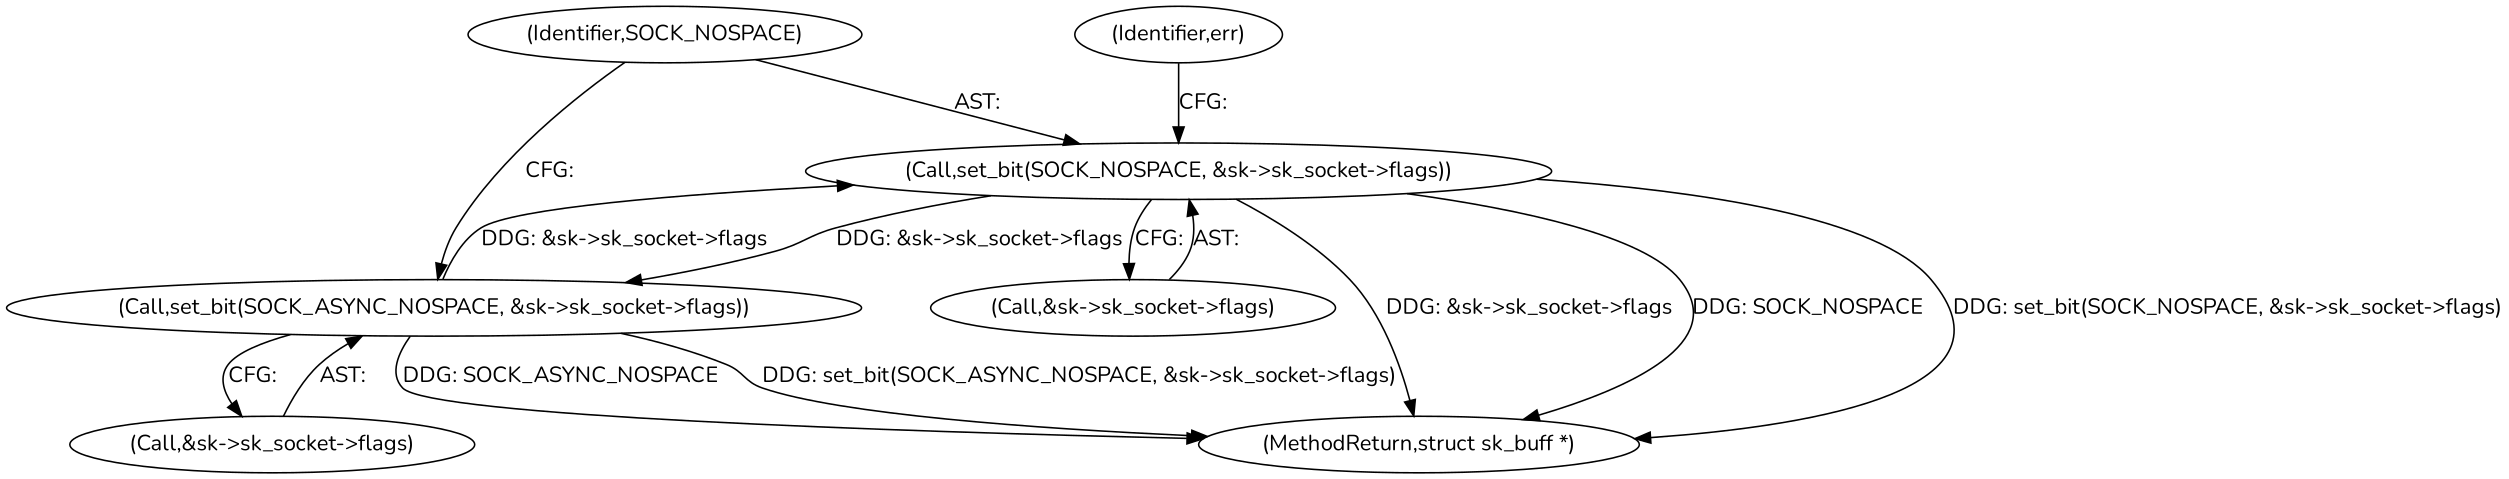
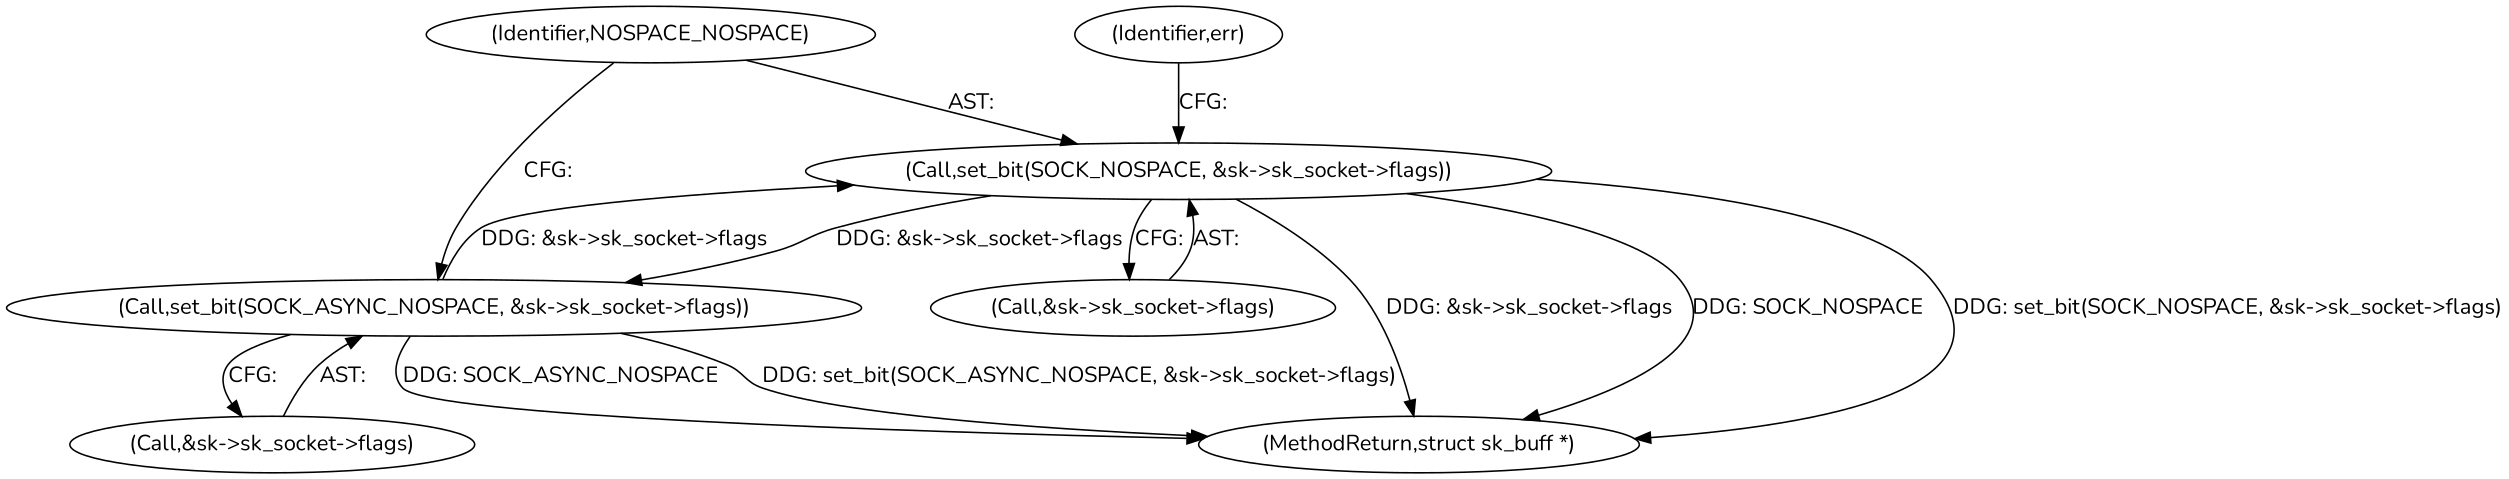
(665, 35) -> (651, 35)
